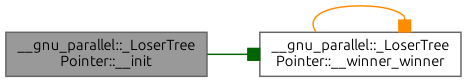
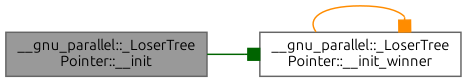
(360, 54) -> (360, 54)
